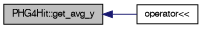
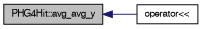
(53, 14) -> (53, 14)
